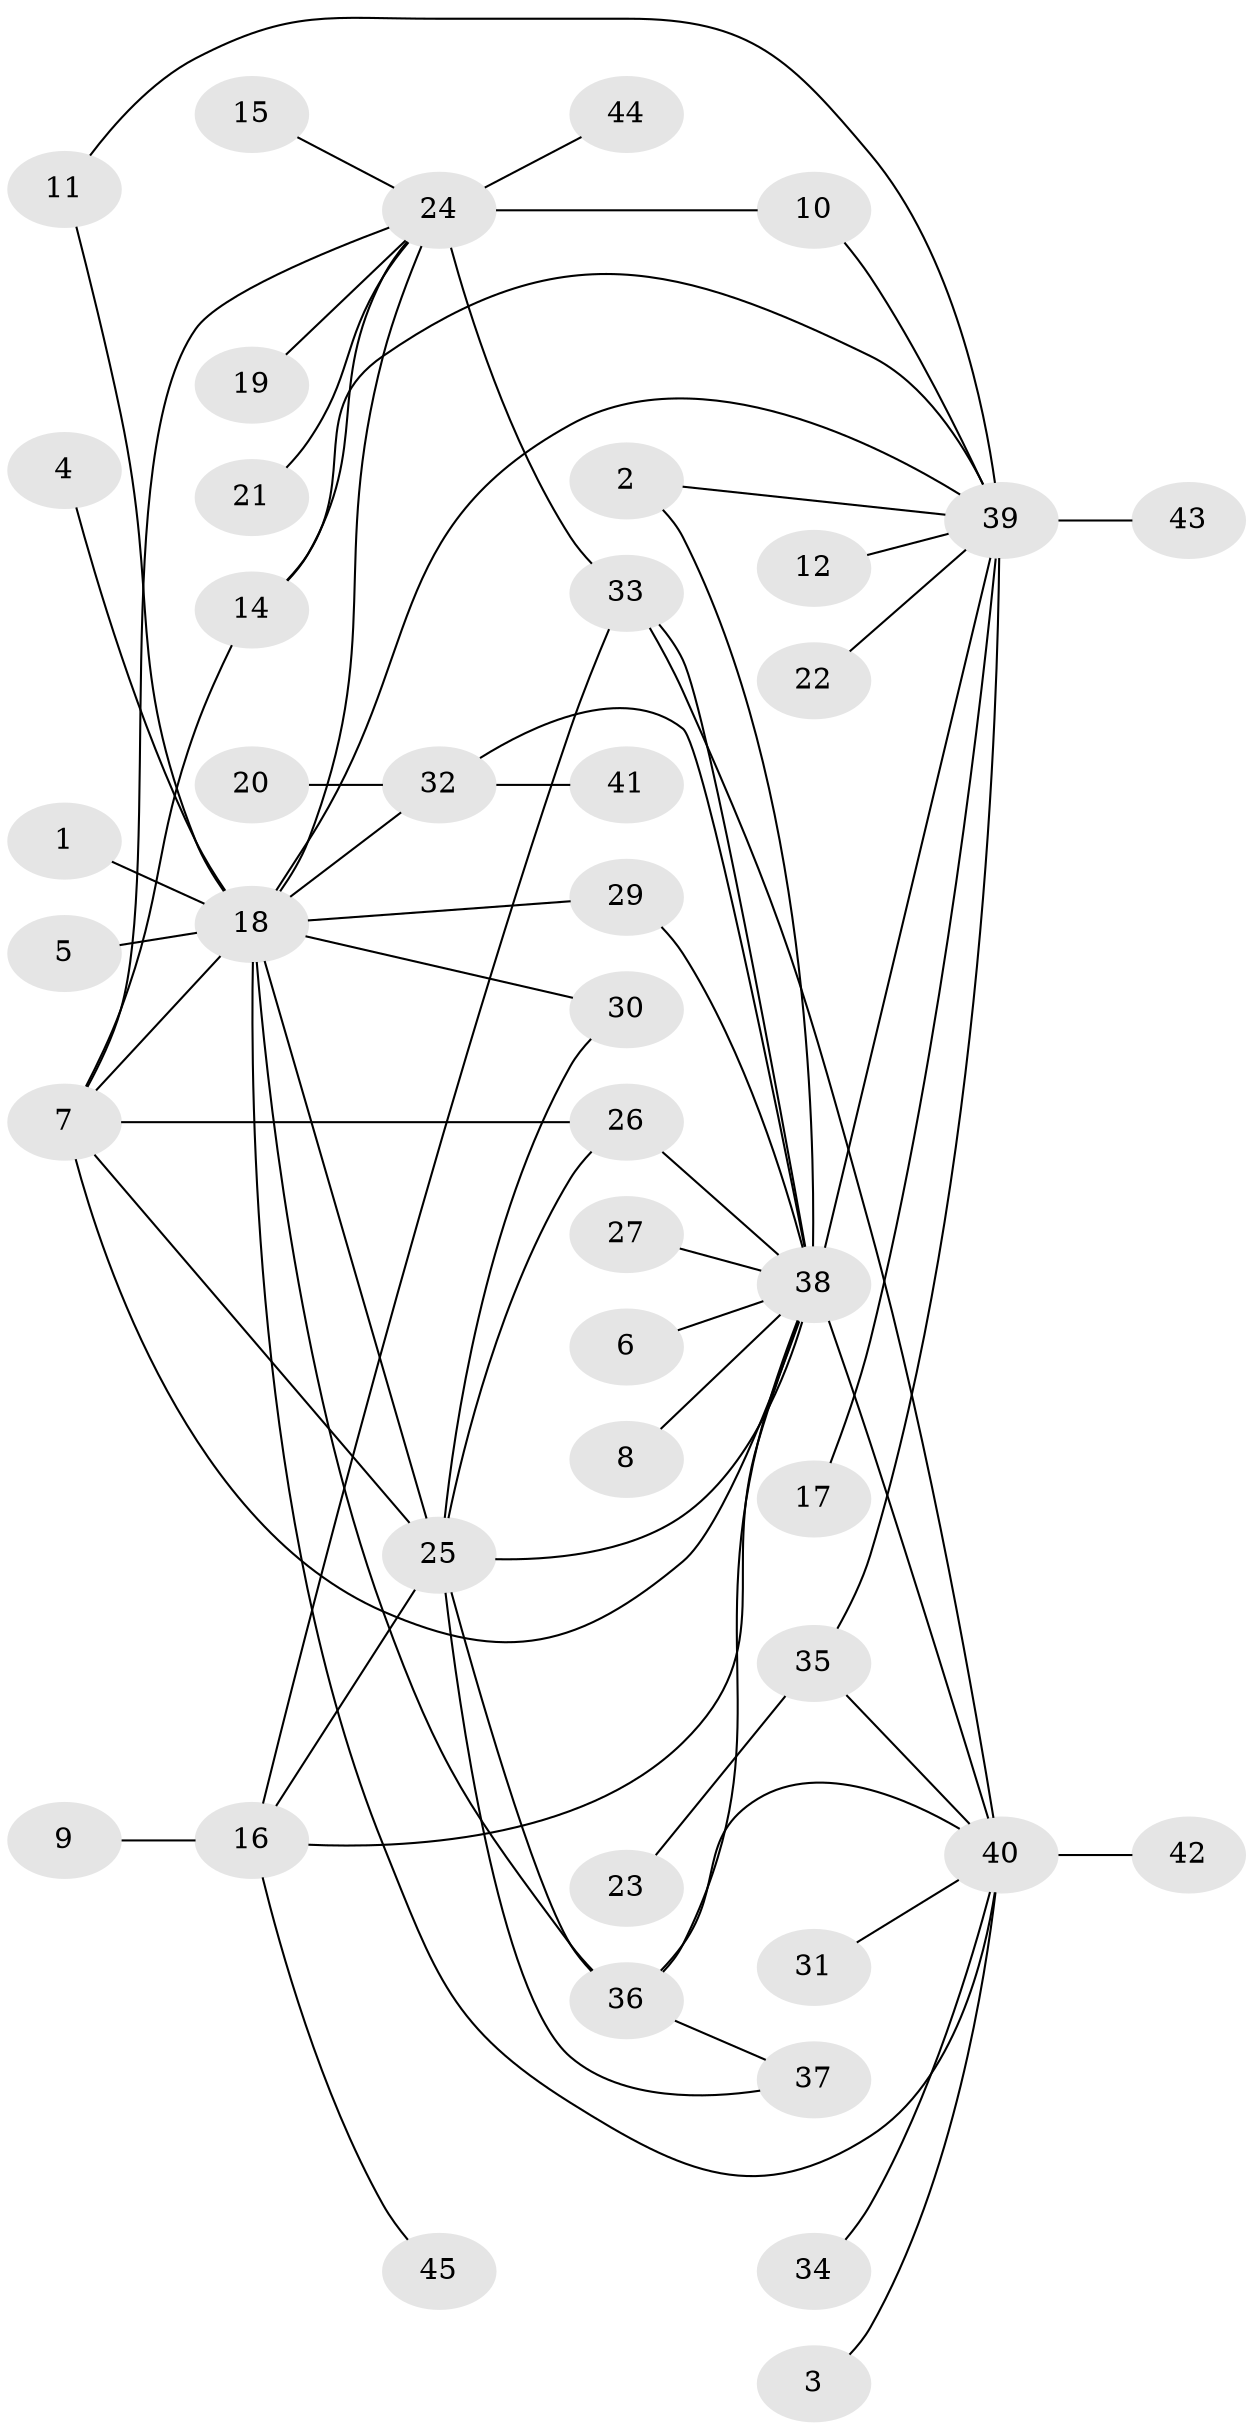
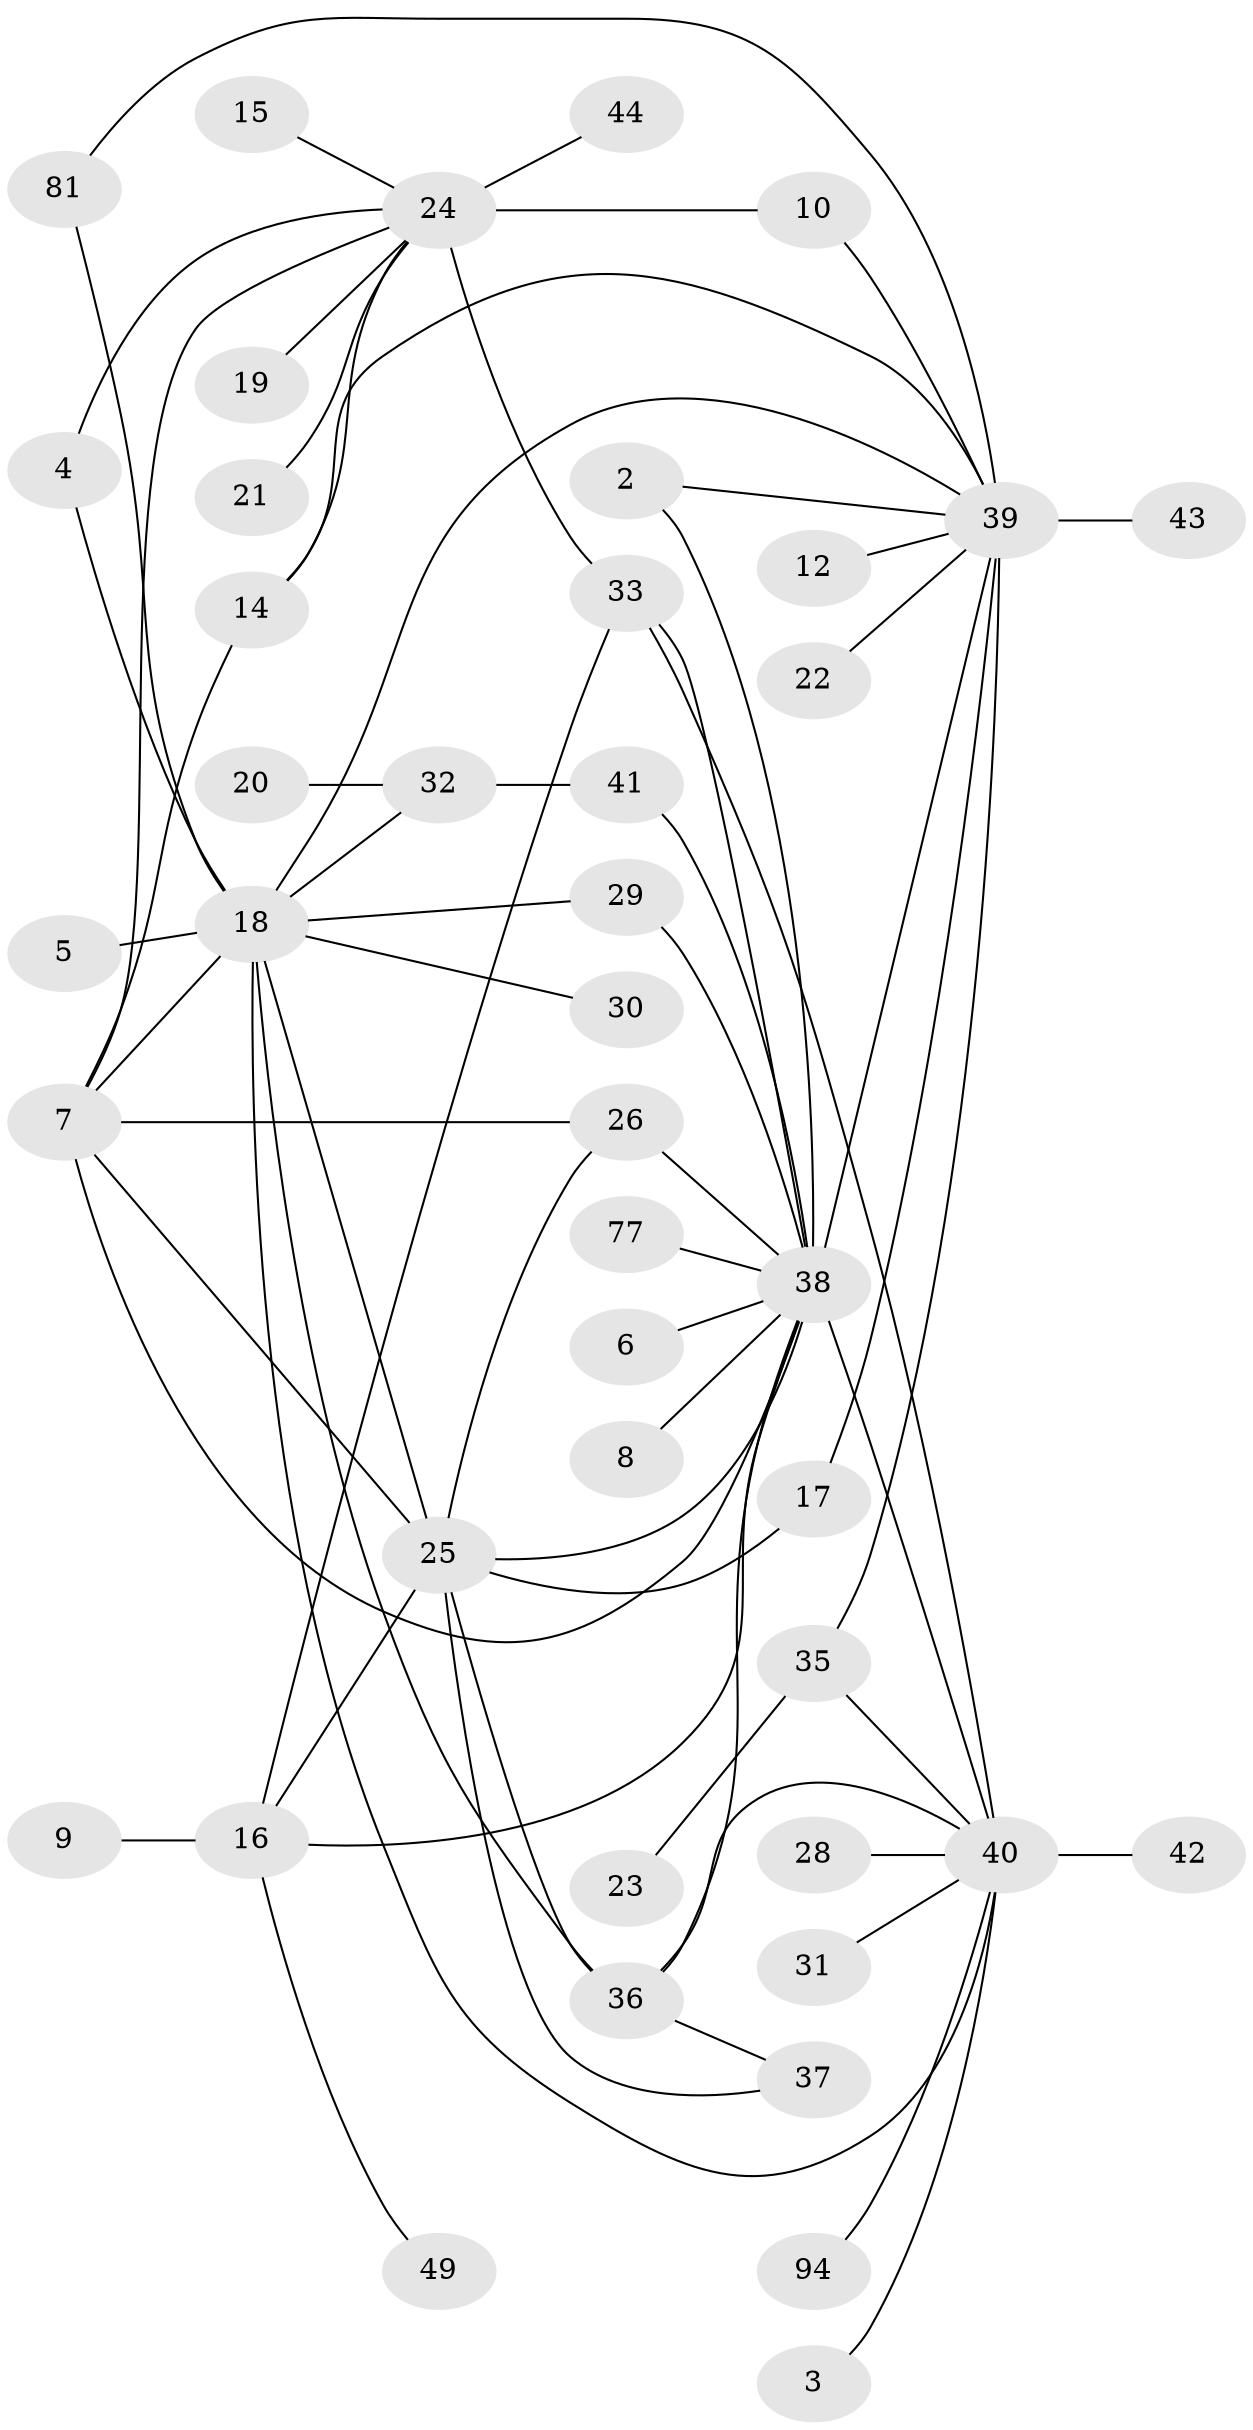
(65, 189) -> (65, 189)
(355, 571) -> (190, 265)
(699, 771) -> (740, 967)
(65, 841) -> none
(627, 1235) -> (627, 1235)
(491, 1269) -> (618, 1593)
none -> (814, 1855)
(439, 2271) -> (439, 2271)
(814, 2271) -> (814, 2271)
